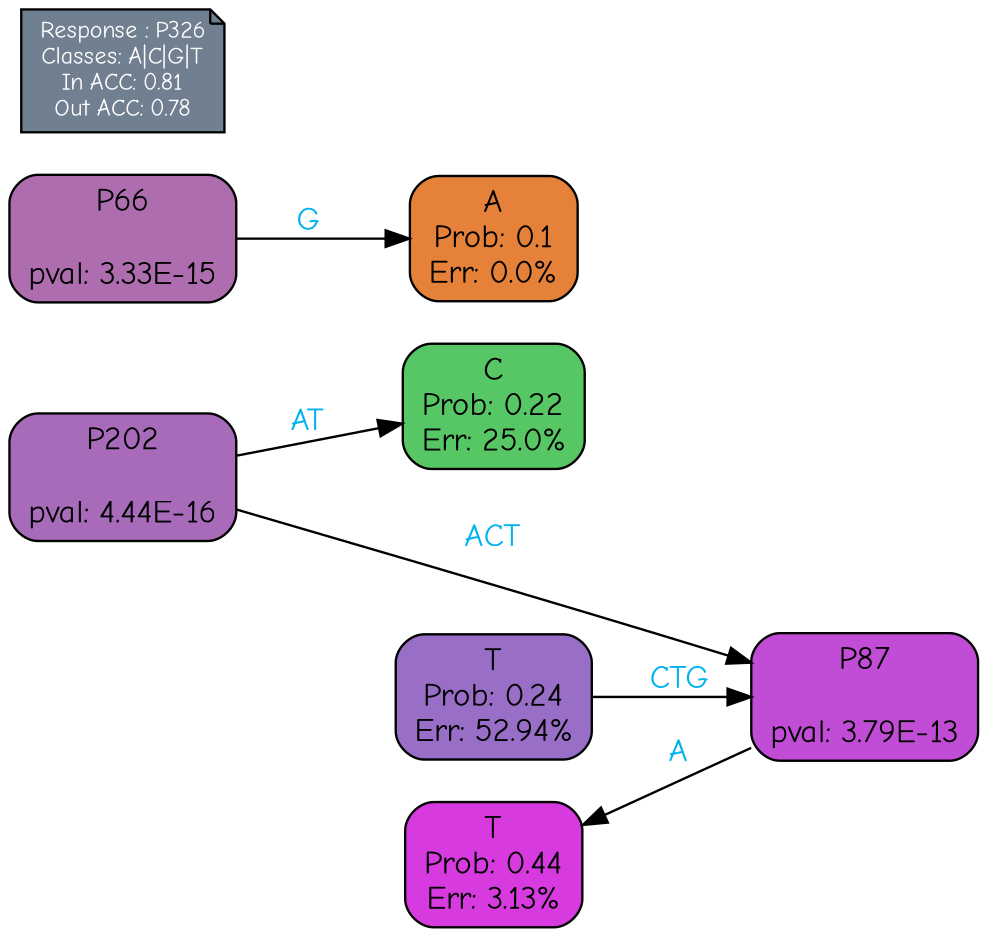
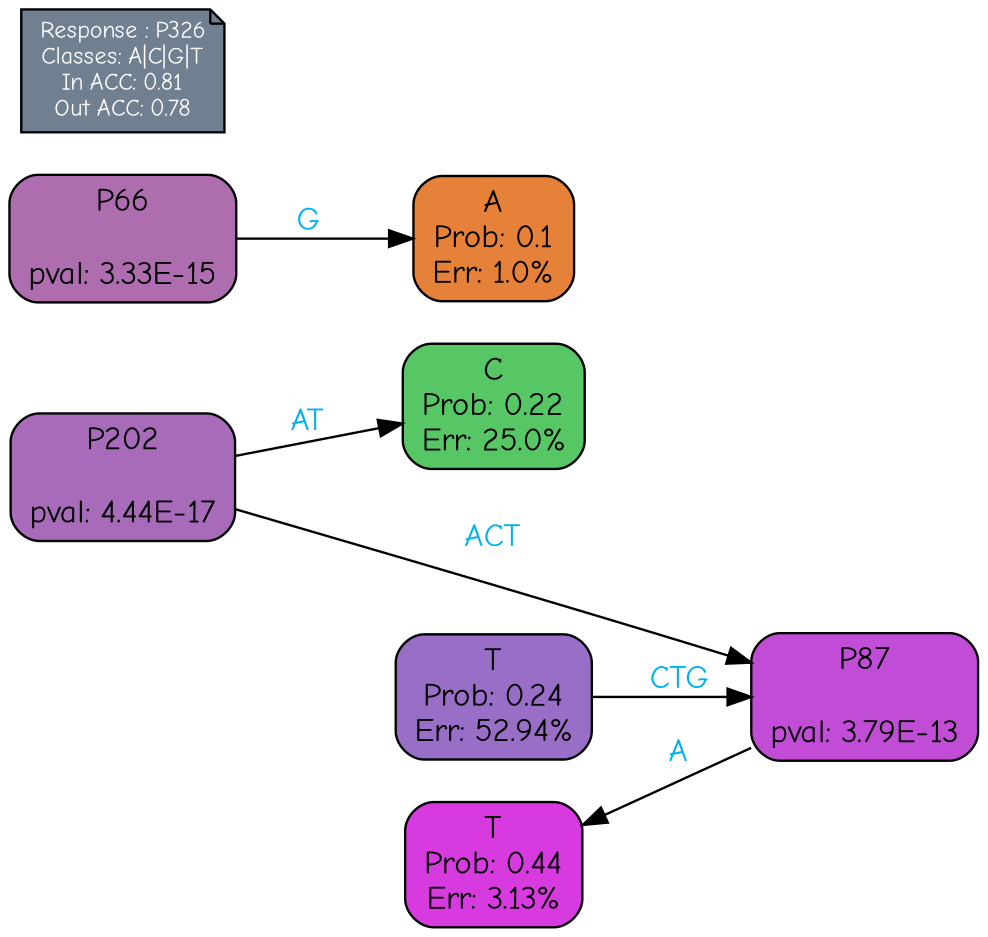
(494, 239) -> (494, 239)
(123, 477) -> (123, 477)
